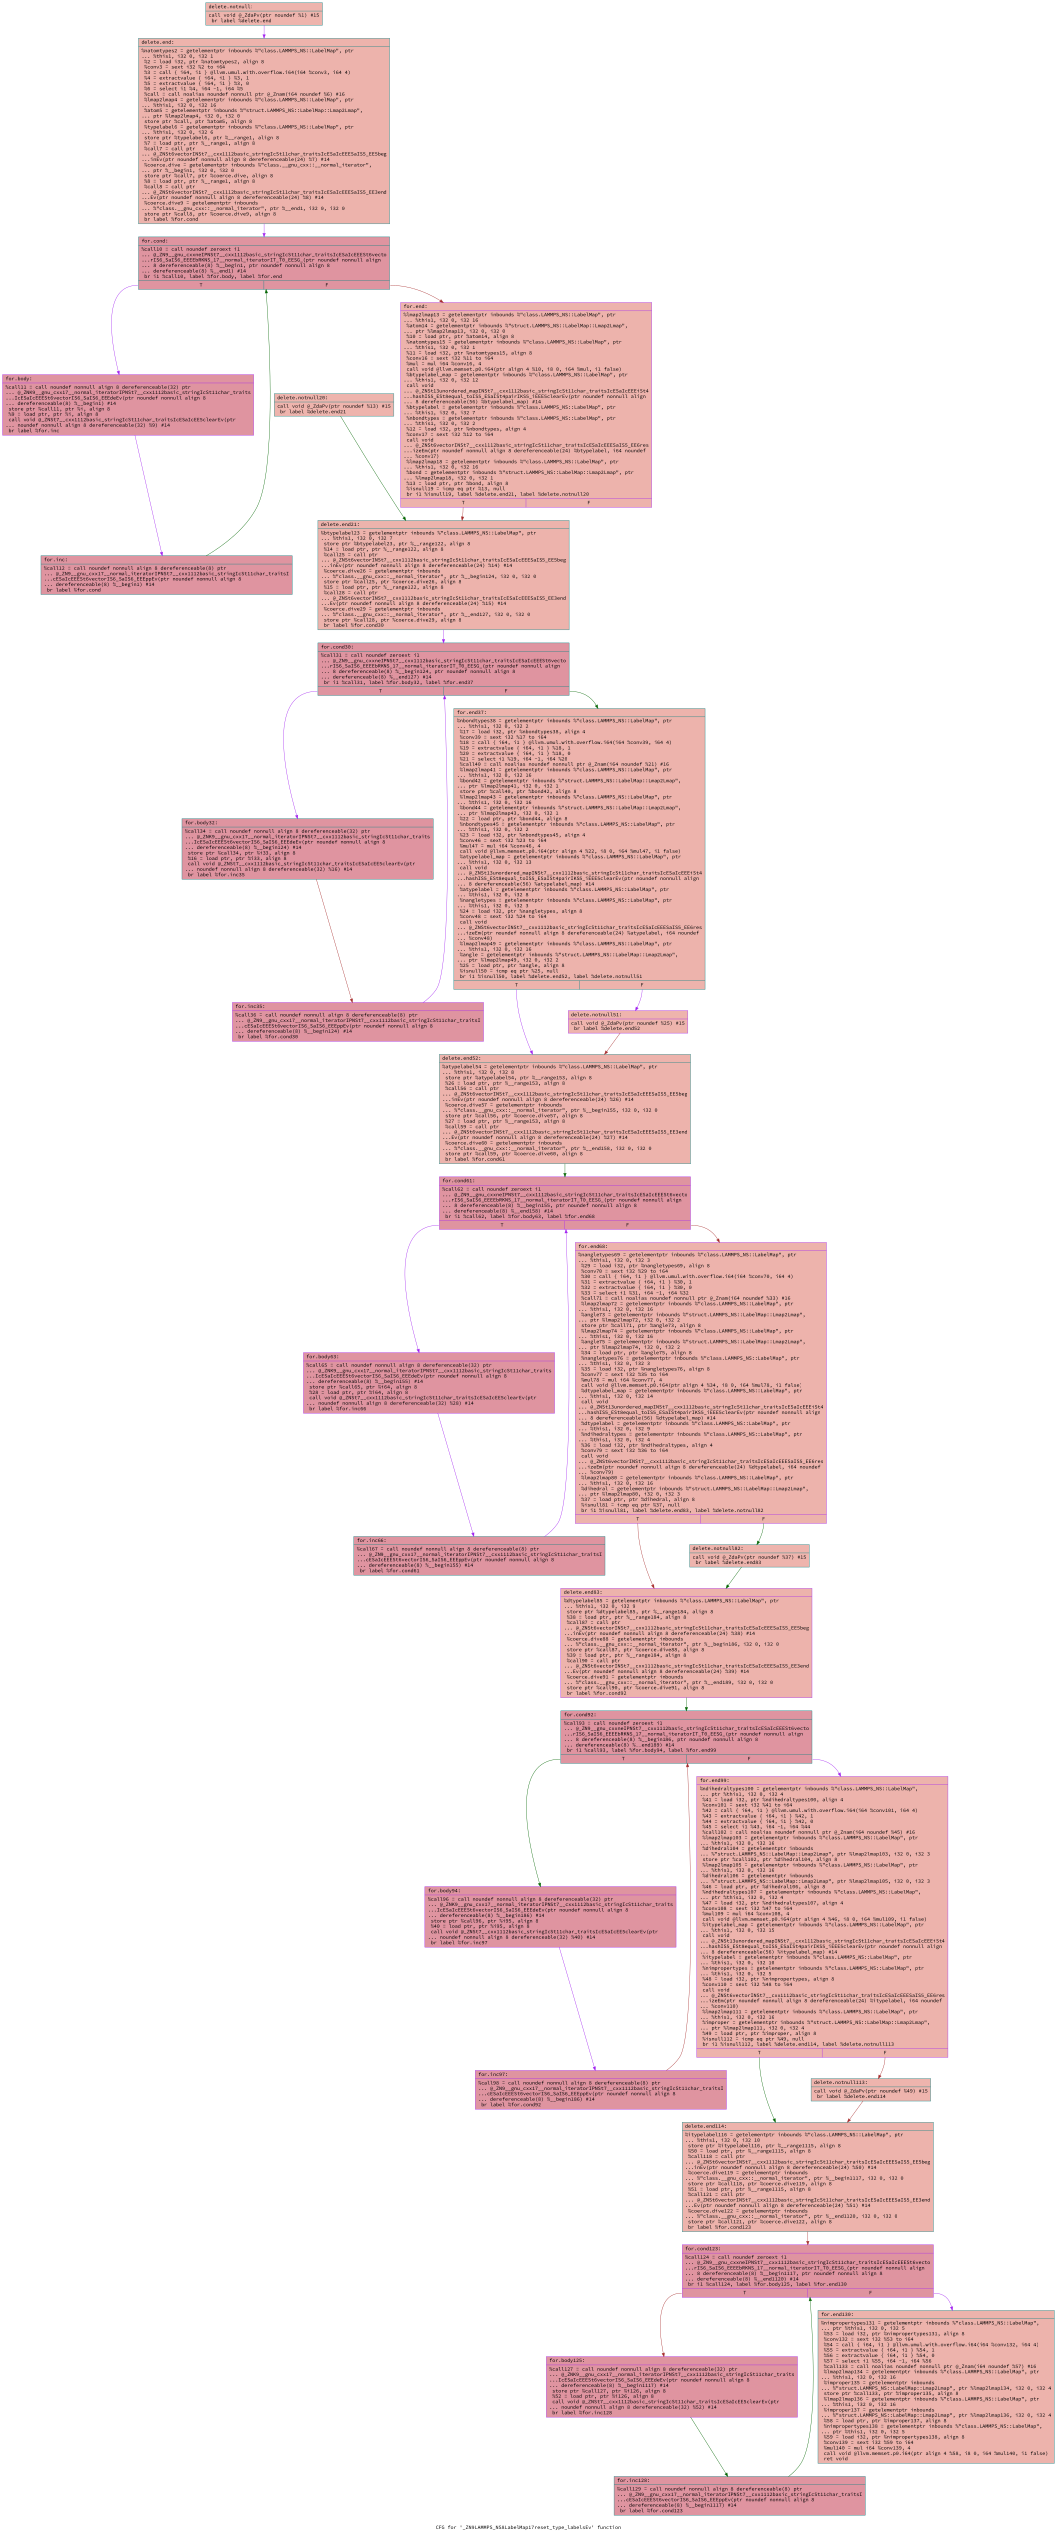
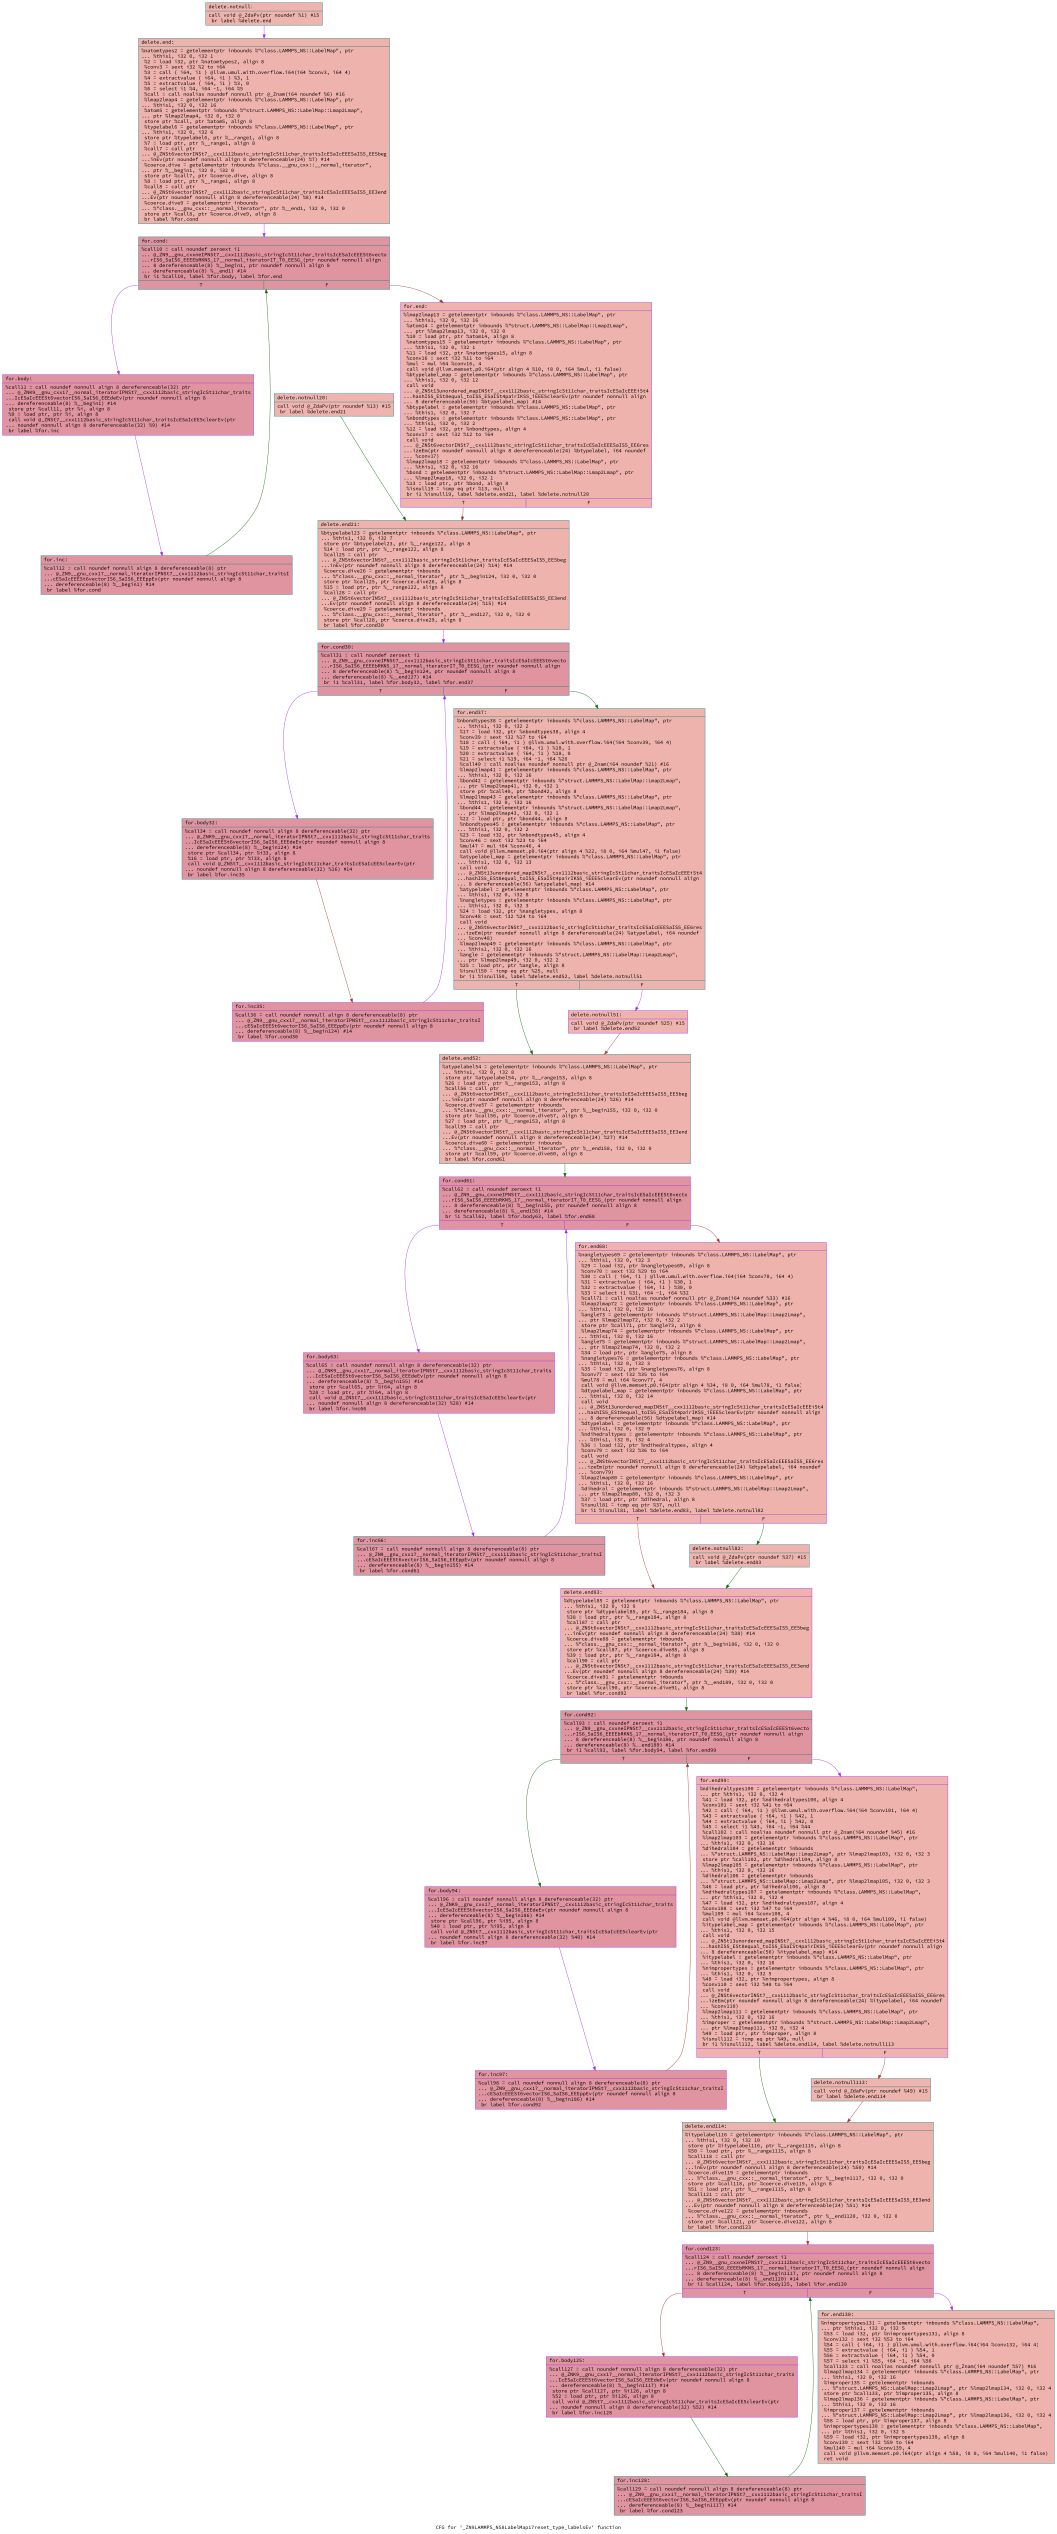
(521, 1021) -> (521, 1021)
